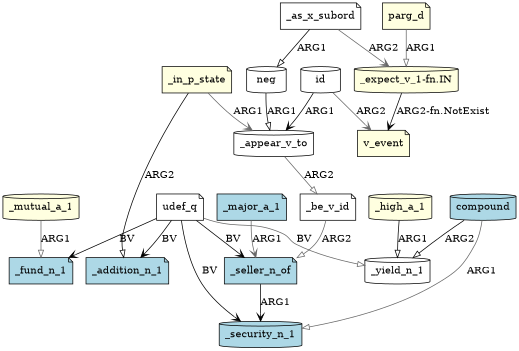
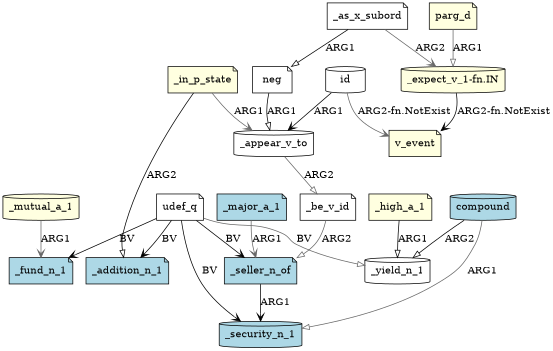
(266, 80) -> (272, 80)
(371, 112) -> (404, 112)
(400, 207) -> (400, 207)
(41, 235) -> (41, 235)
